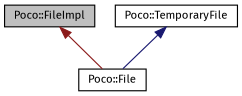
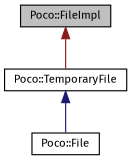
(85, 52) -> (66, 54)
